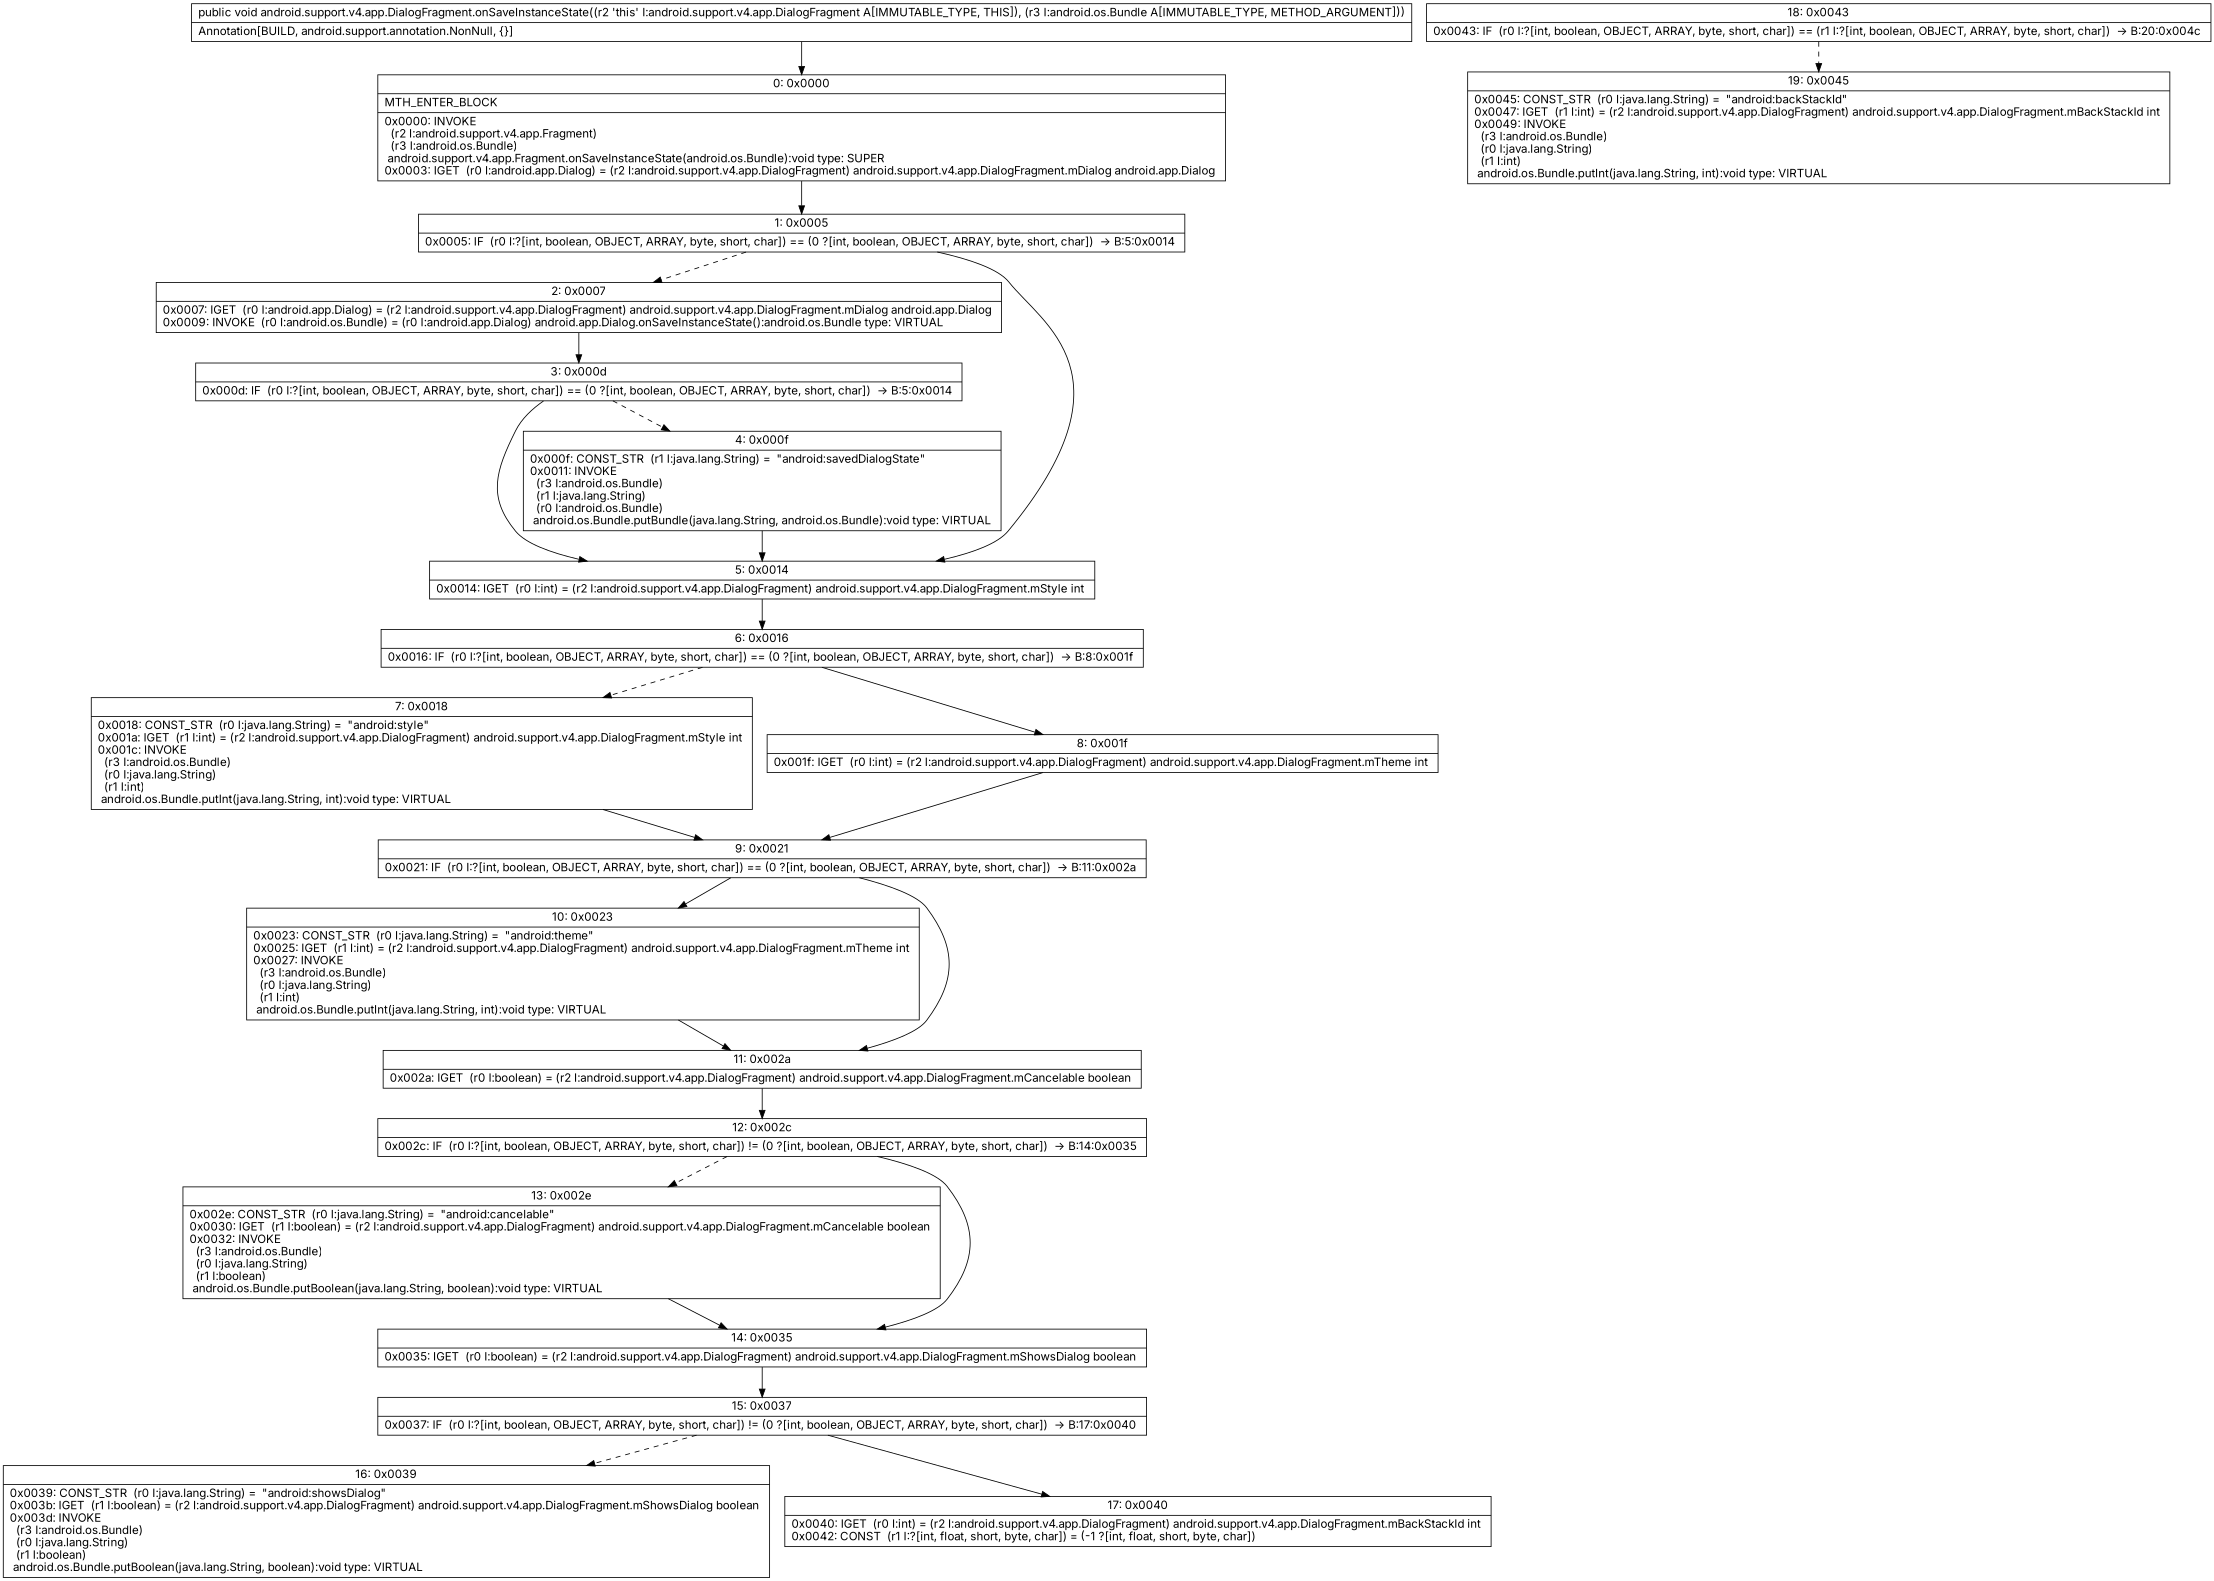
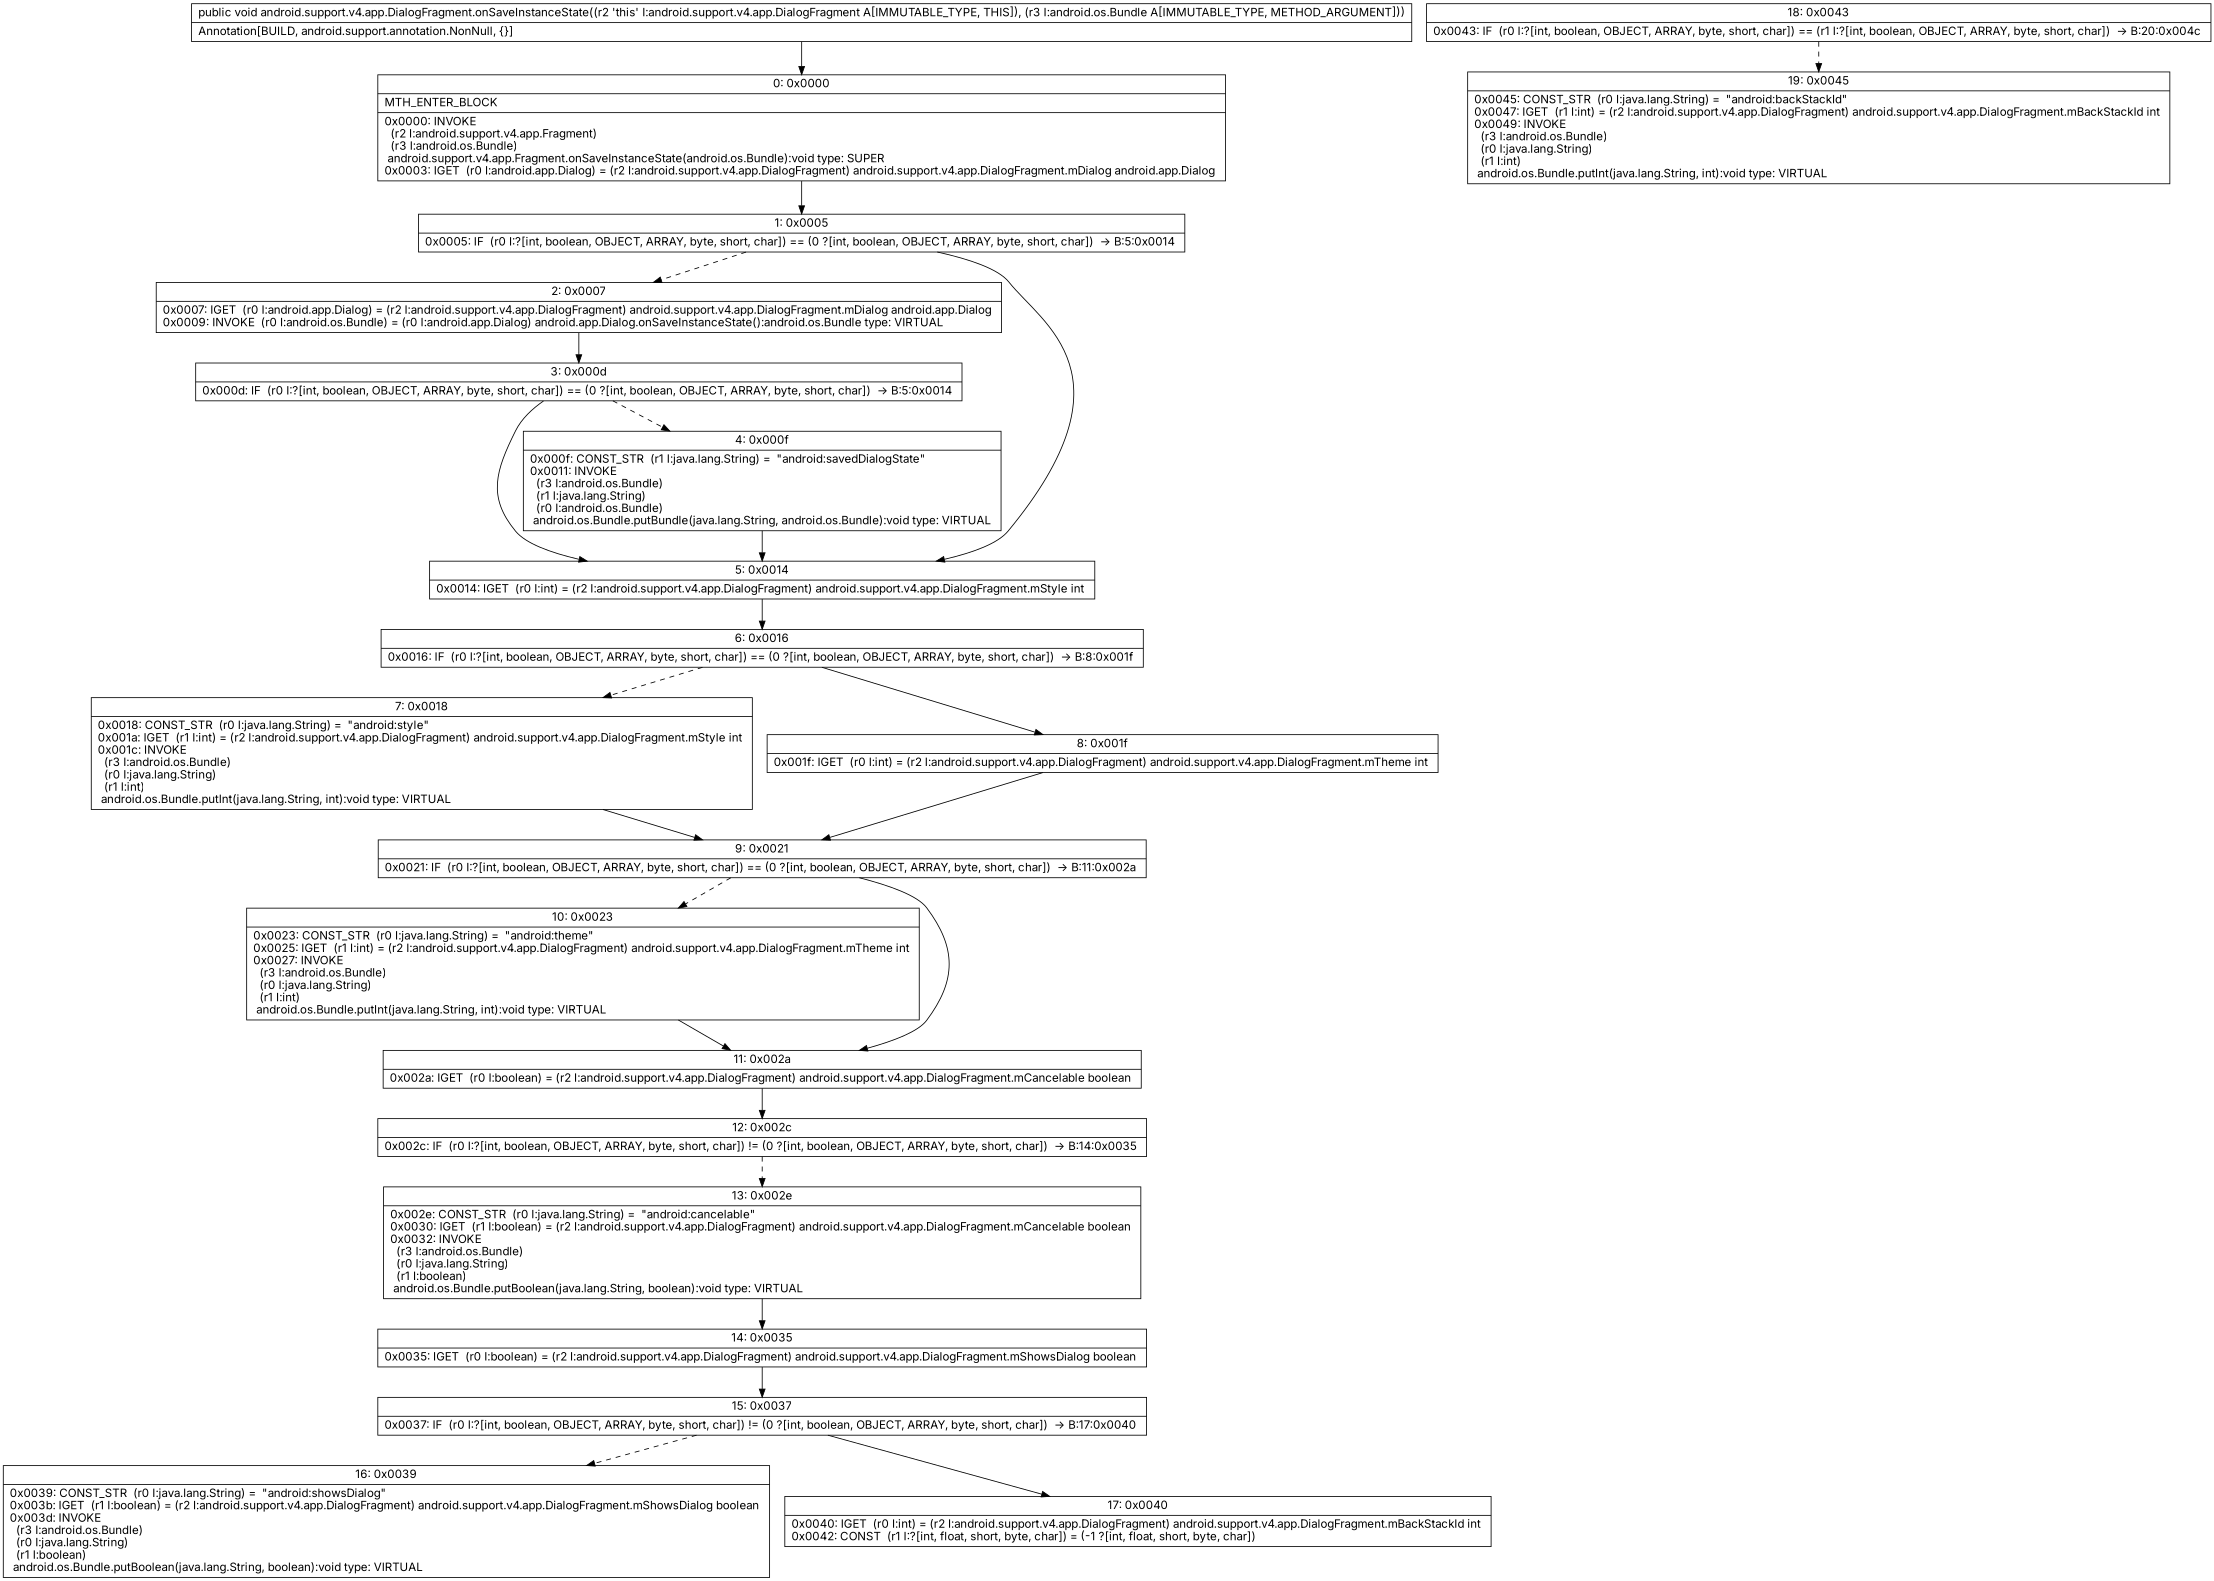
(708, 891) -> (708, 891)
(970, 1239) -> none
